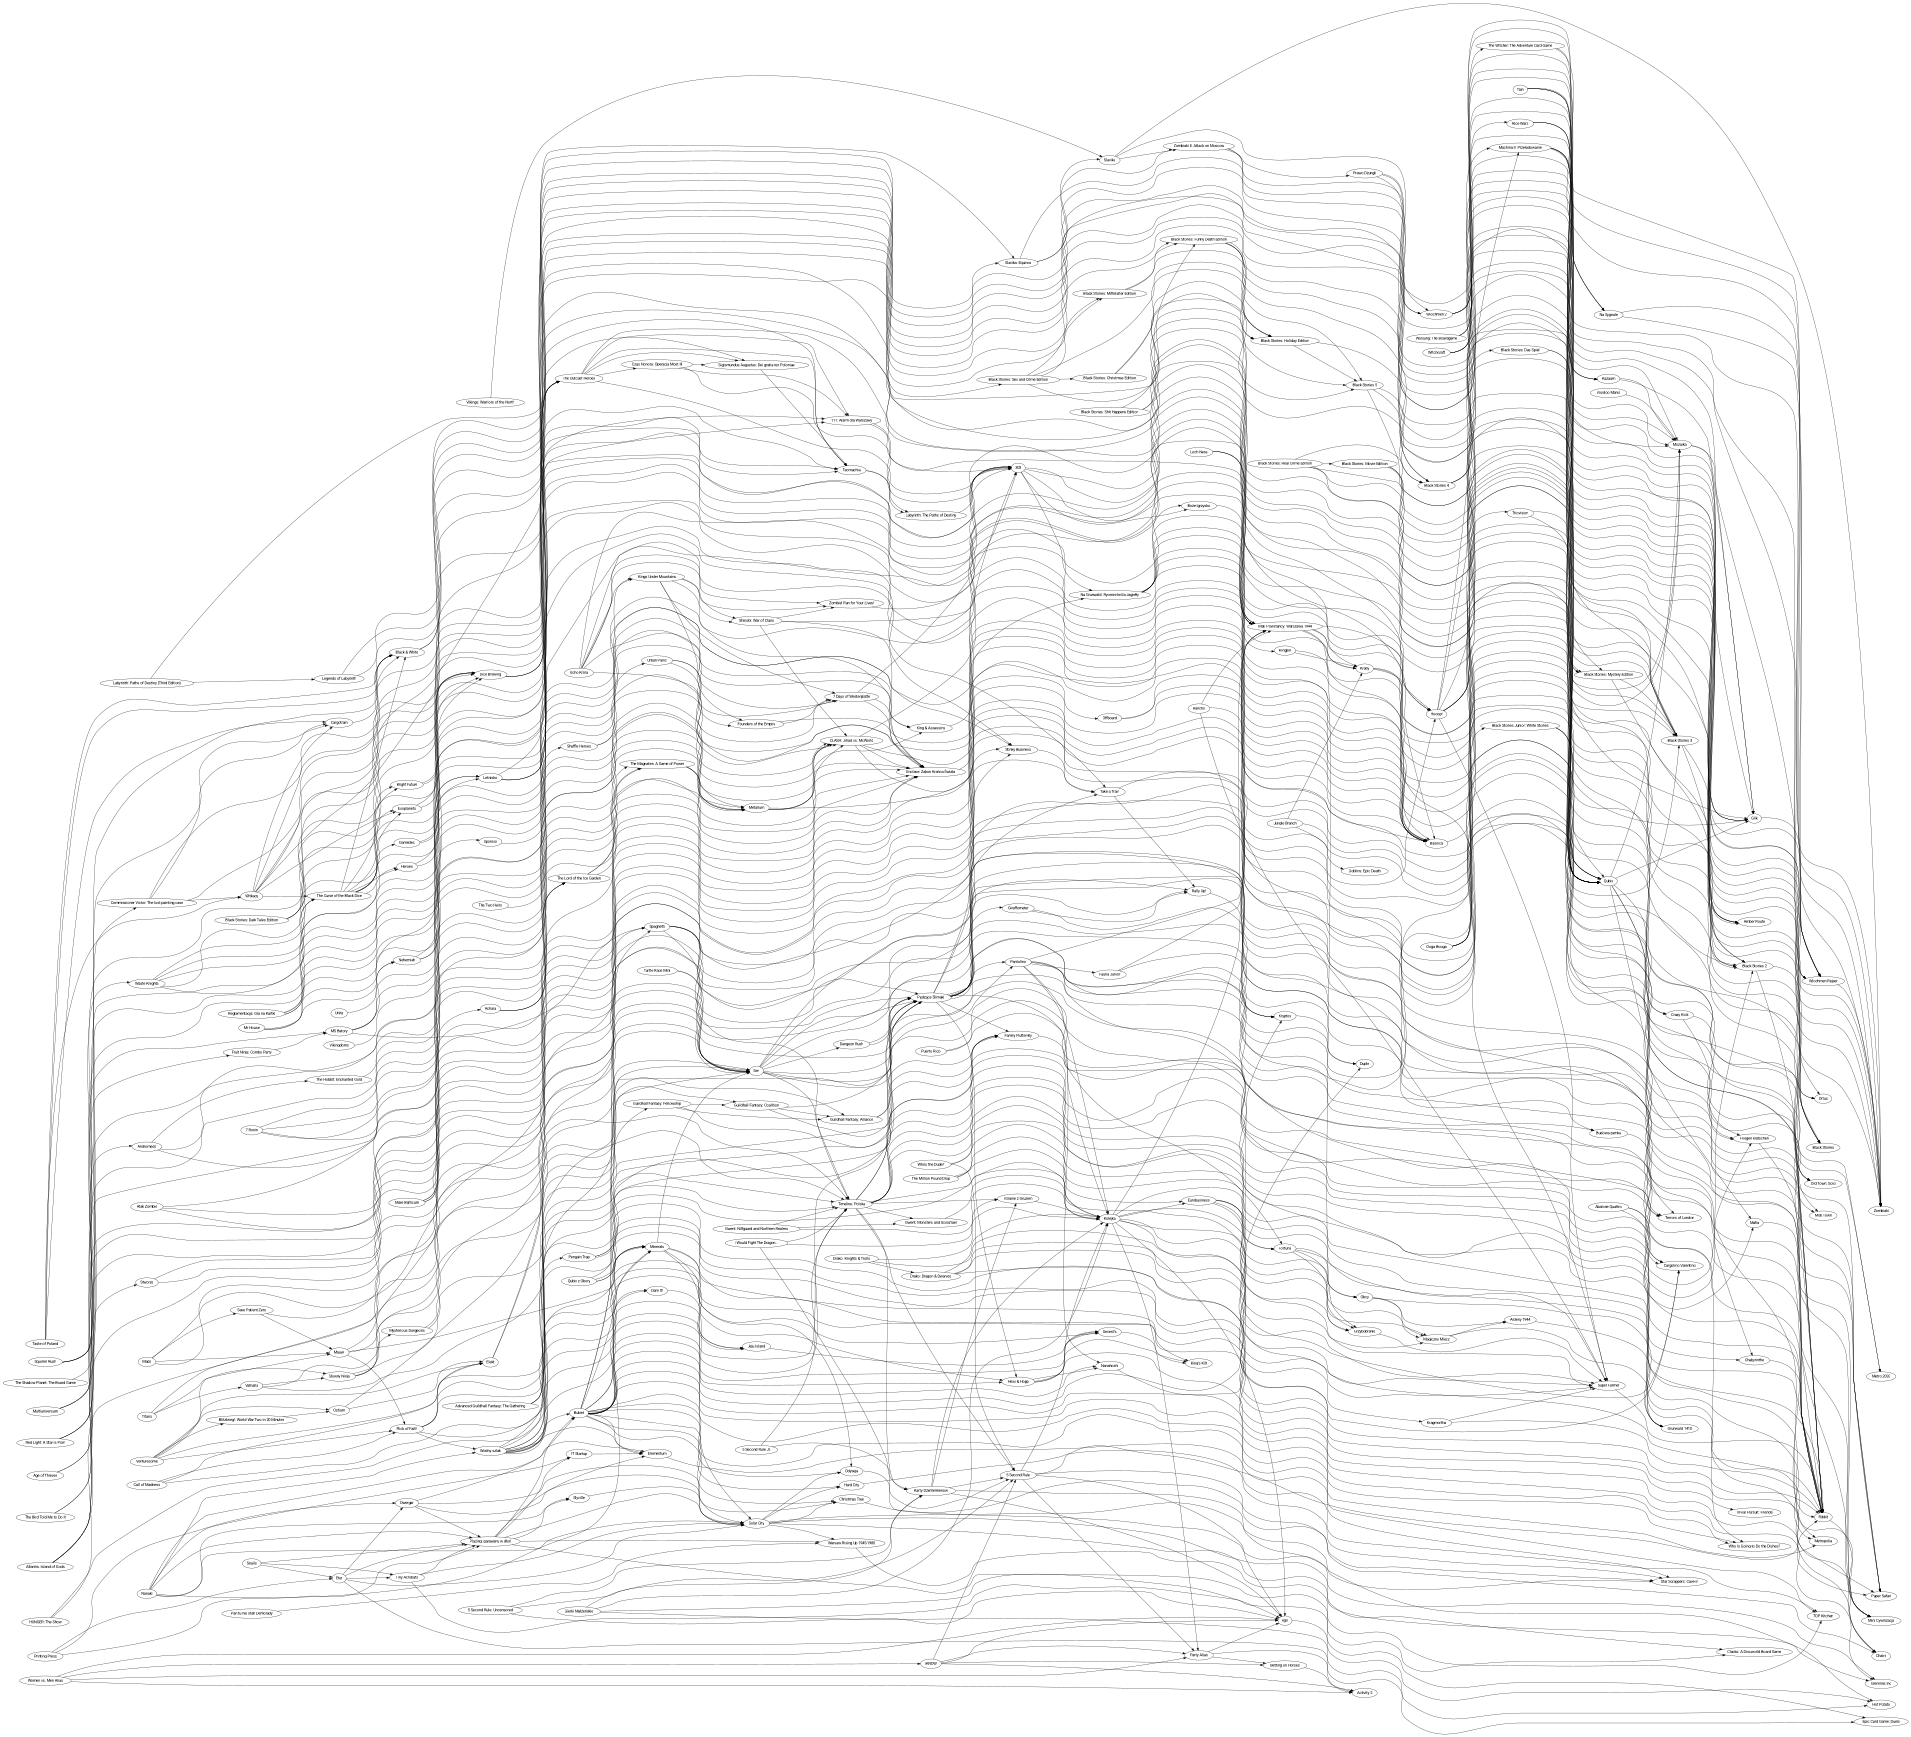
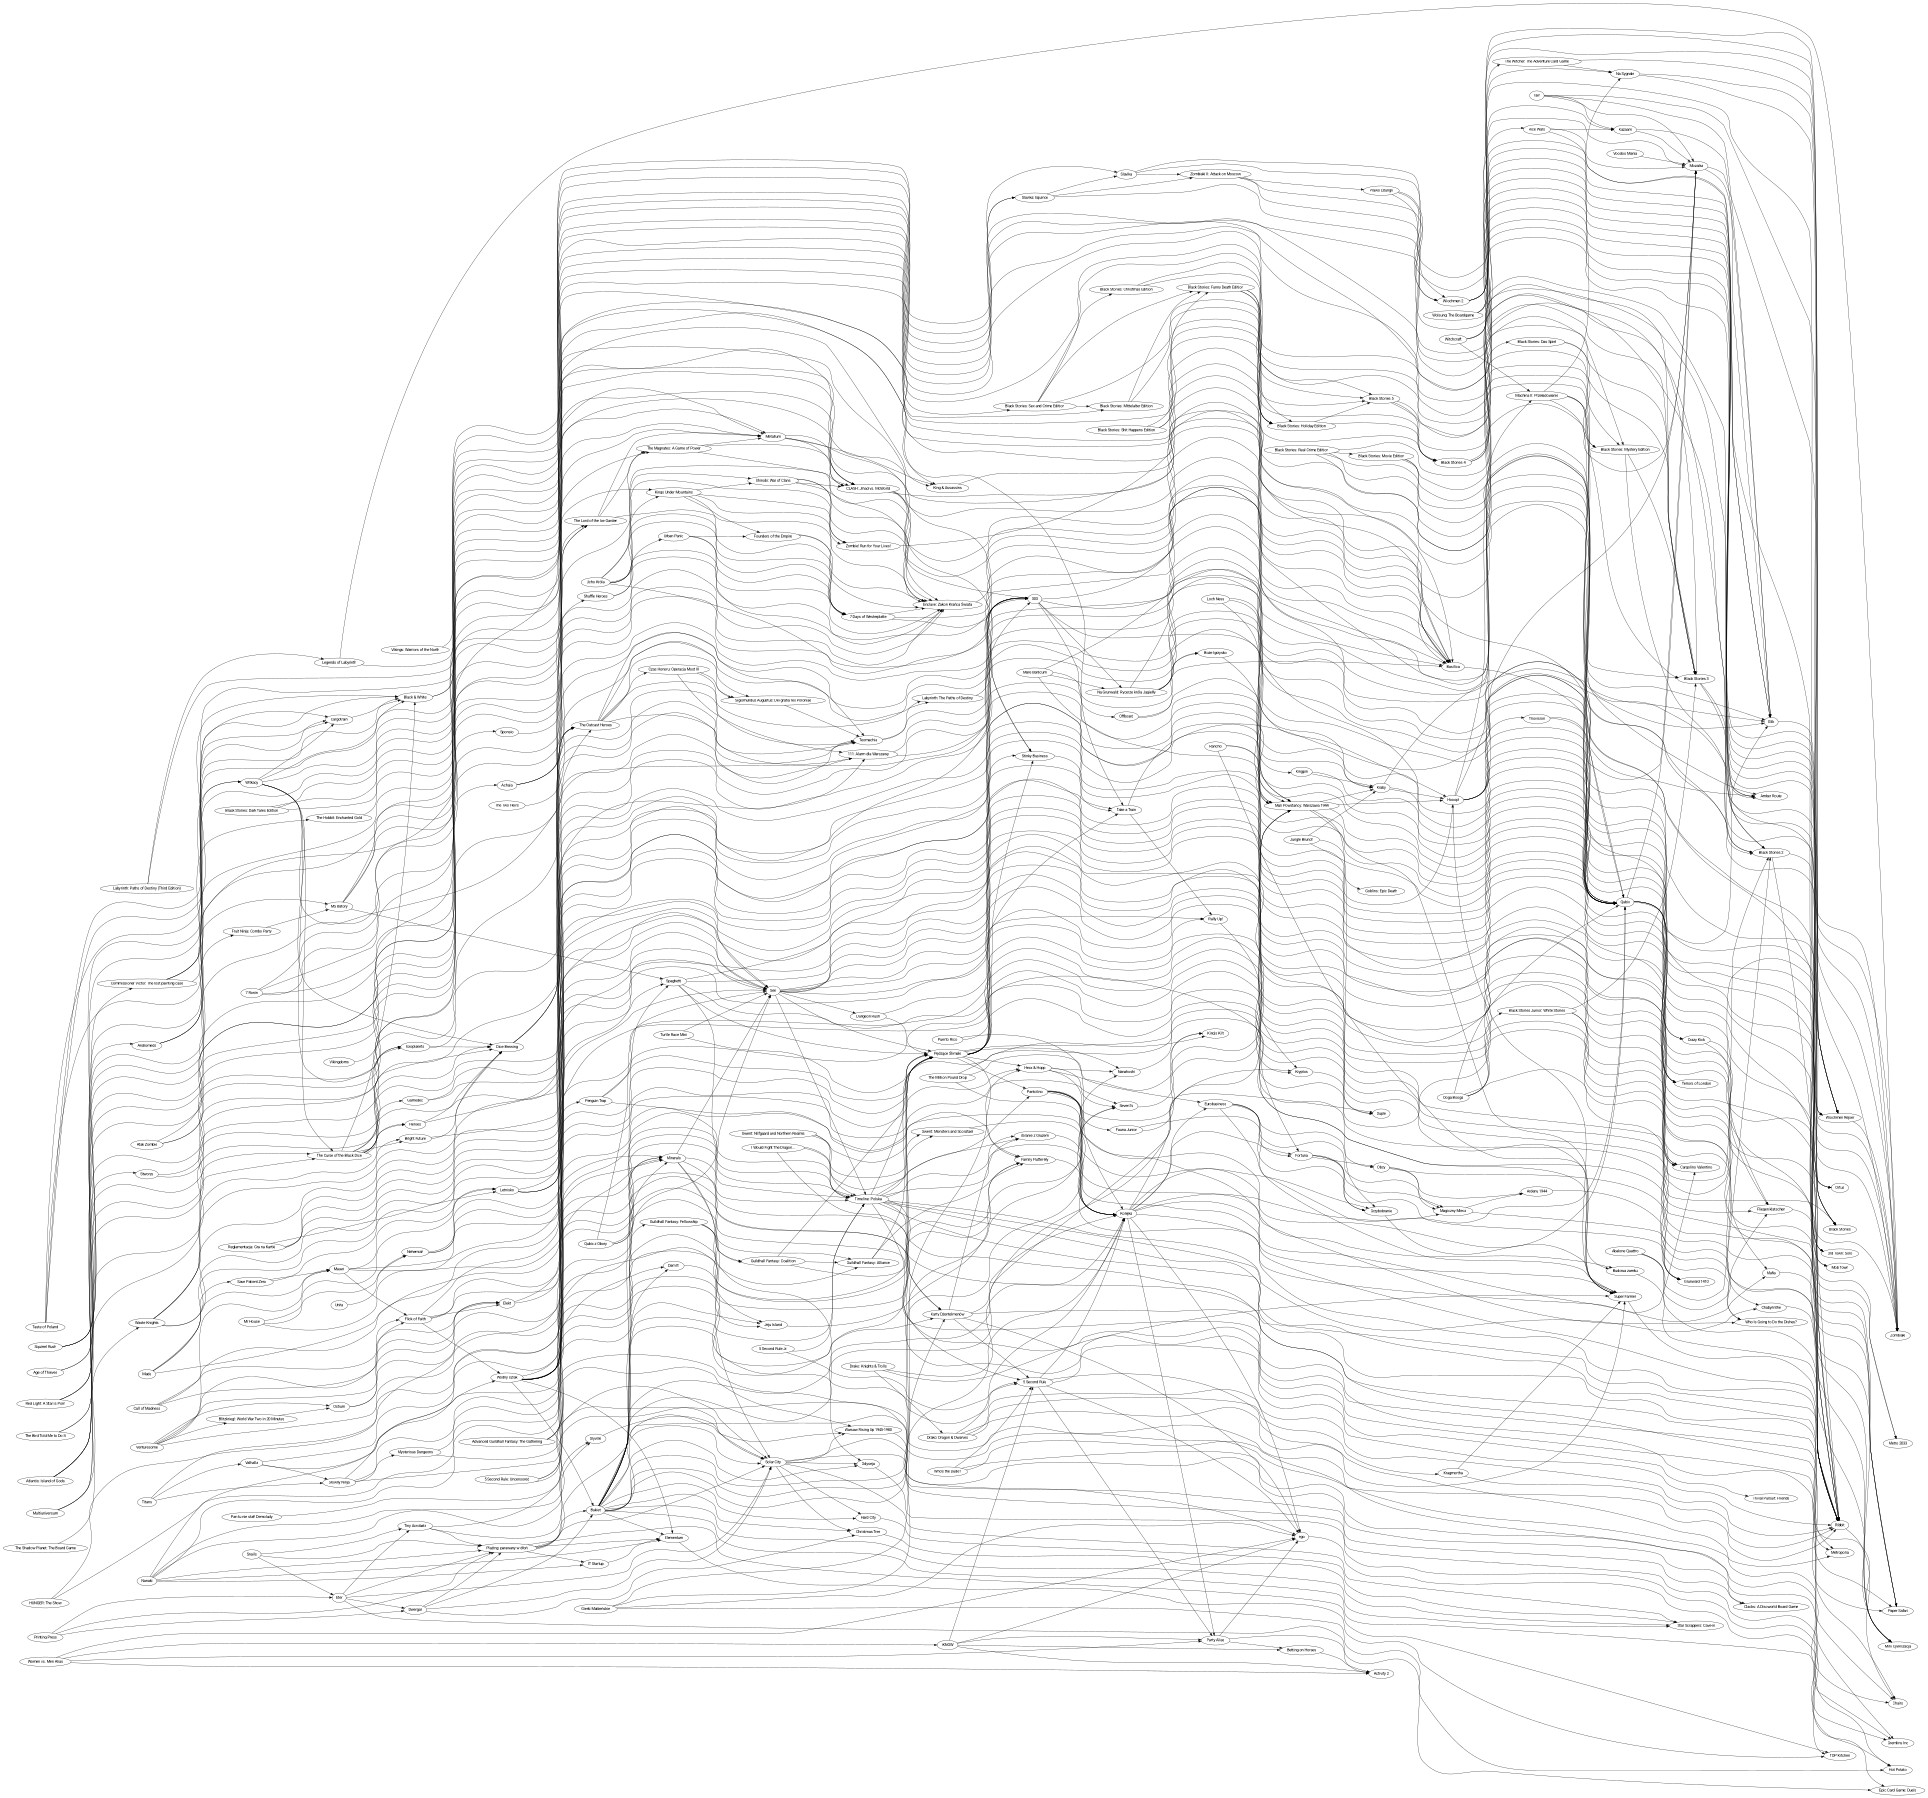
(1212, 516) -> none
(1018, 908) -> none
